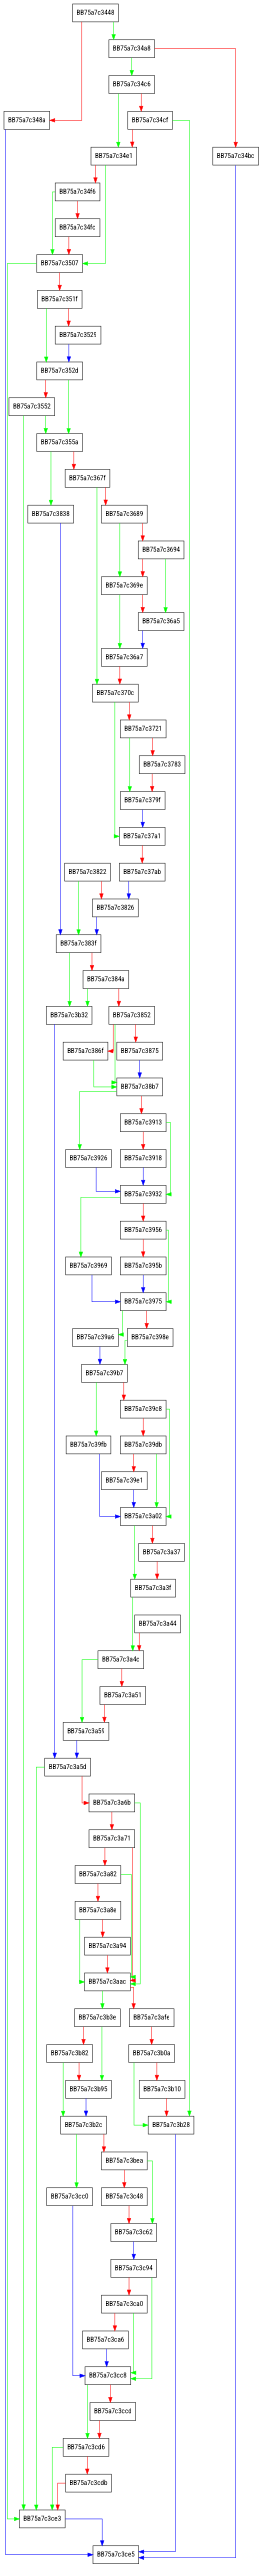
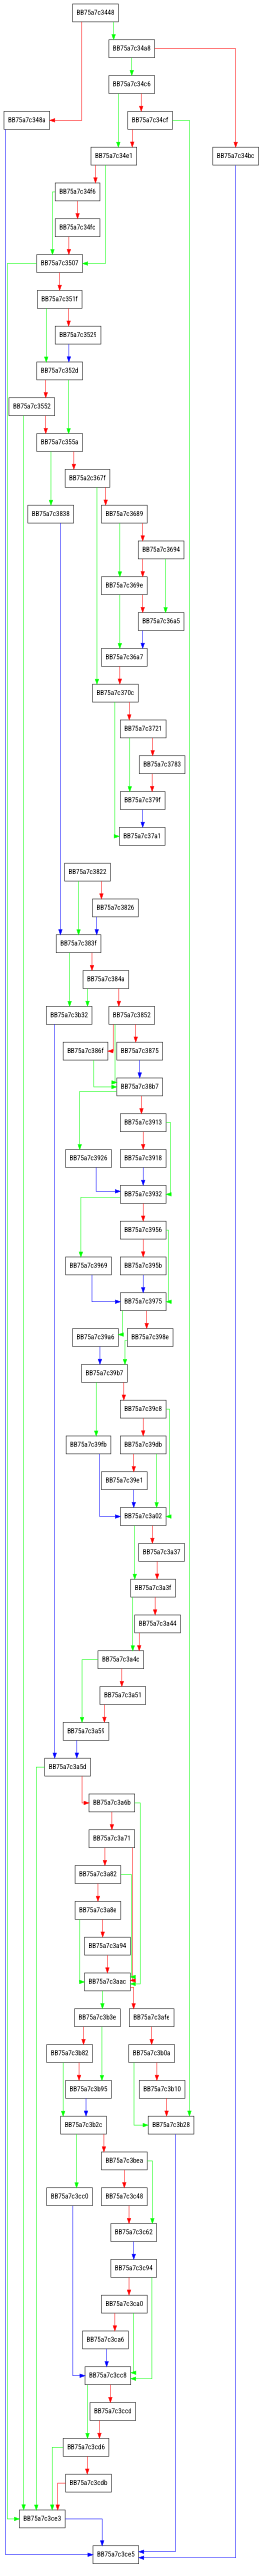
(46, 422) -> (46, 422)
(88, 478) -> (88, 478)
(142, 872) -> none
none -> (155, 1603)
